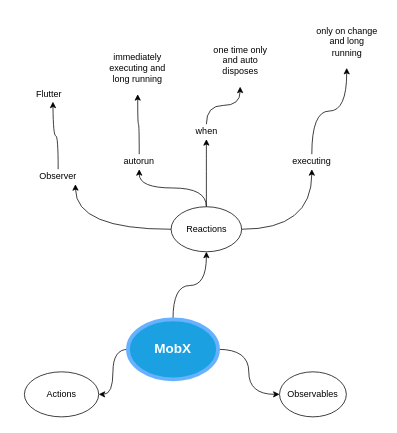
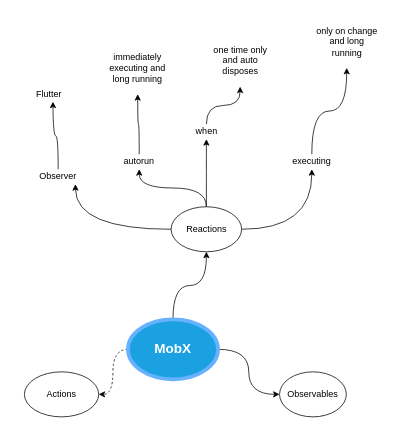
(113, 368) -> (113, 368)
